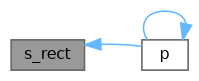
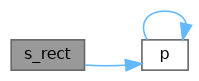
(121, 45) -> (105, 66)
